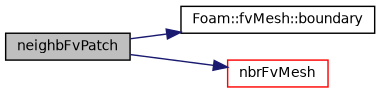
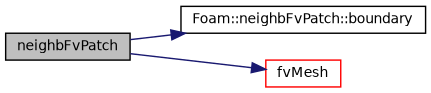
(278, 20) -> (303, 20)
(278, 74) -> (303, 74)
